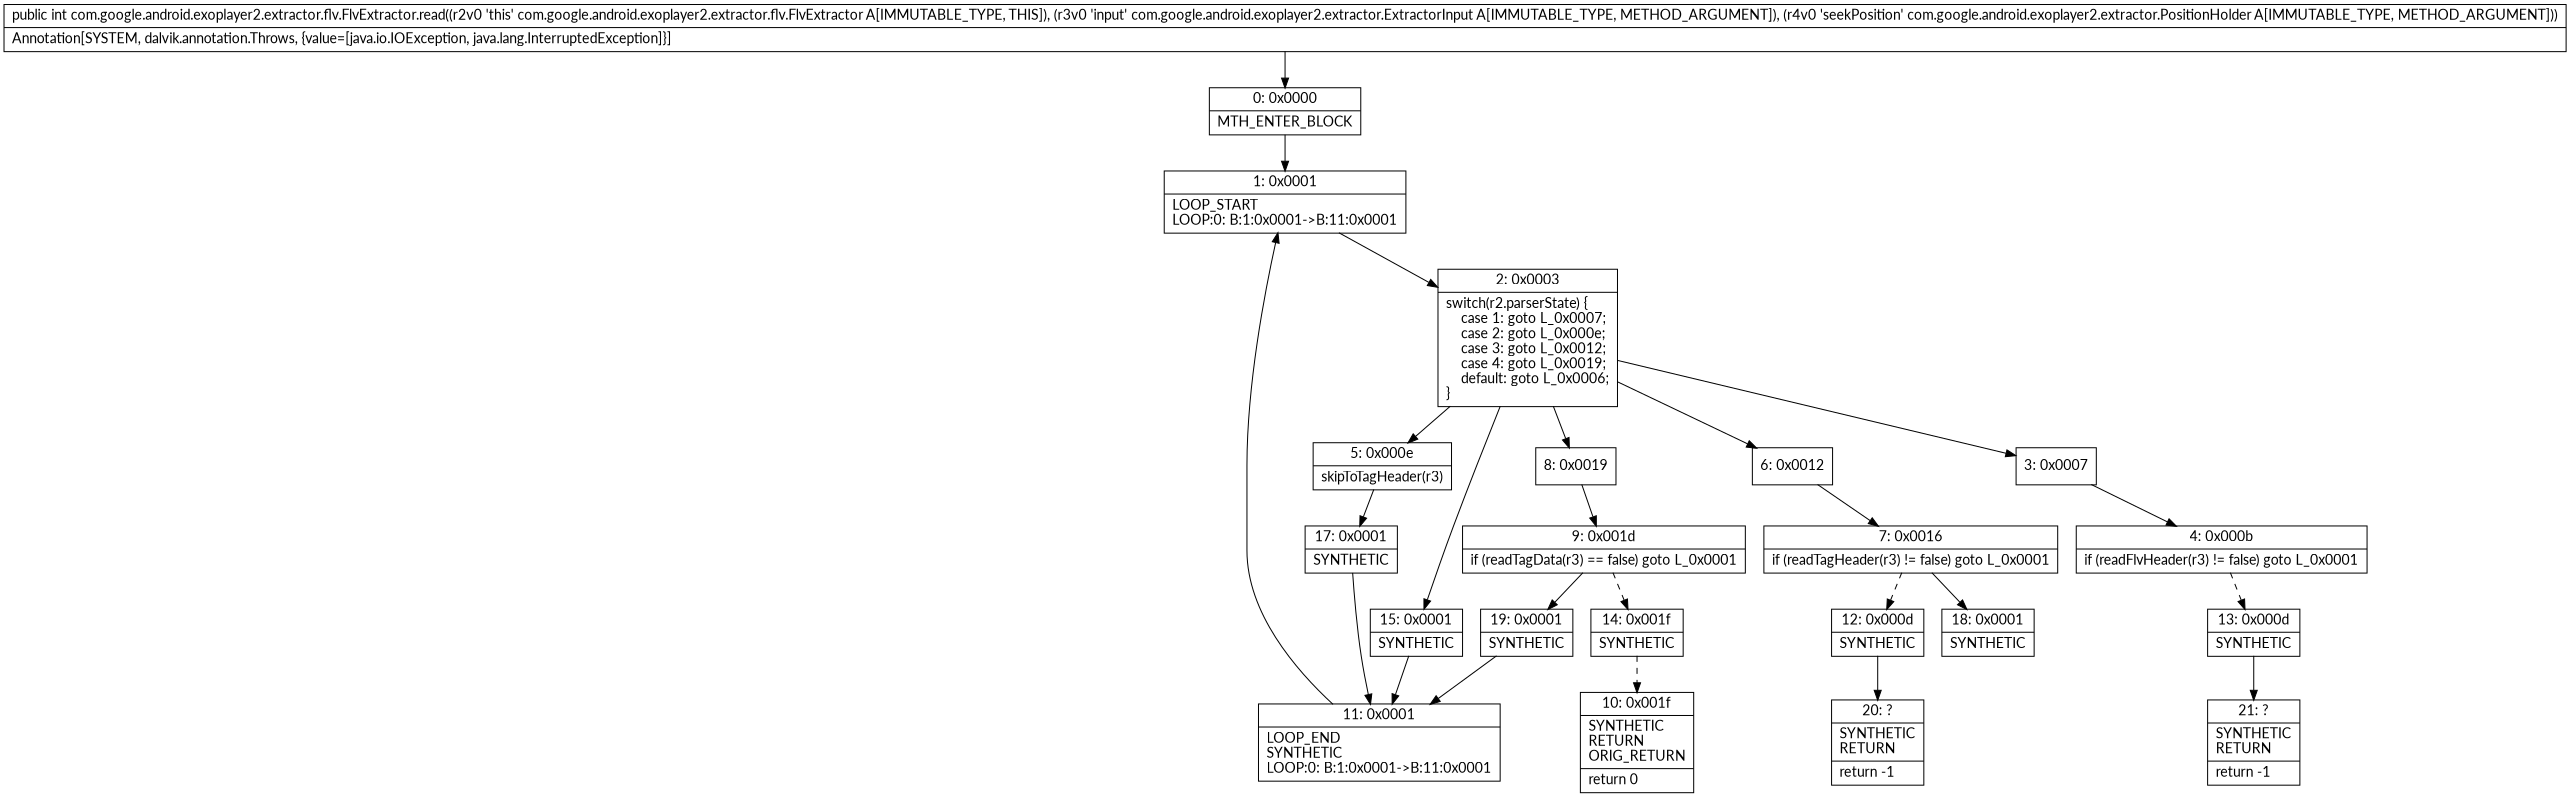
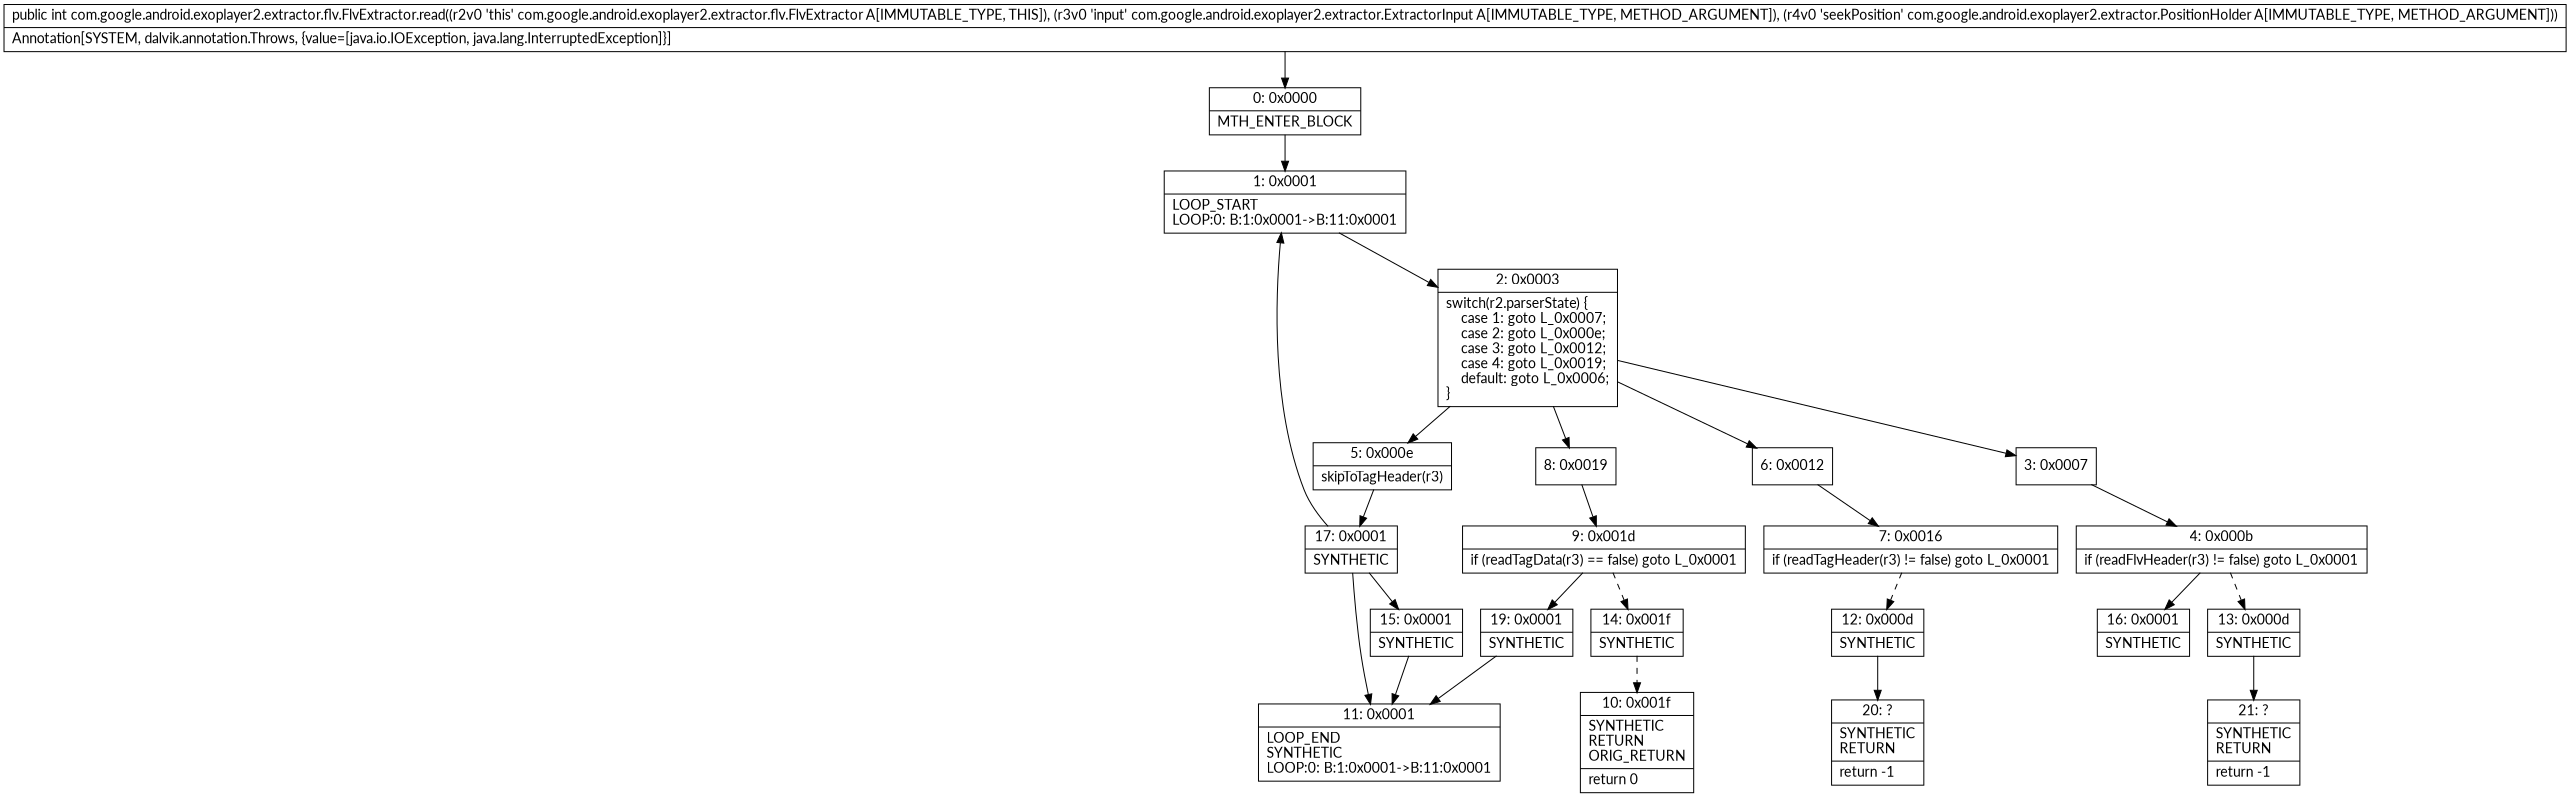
(1247, 486) -> (1281, 390)
(1462, 502) -> (1381, 587)
(1988, 633) -> none
none -> (2143, 633)
